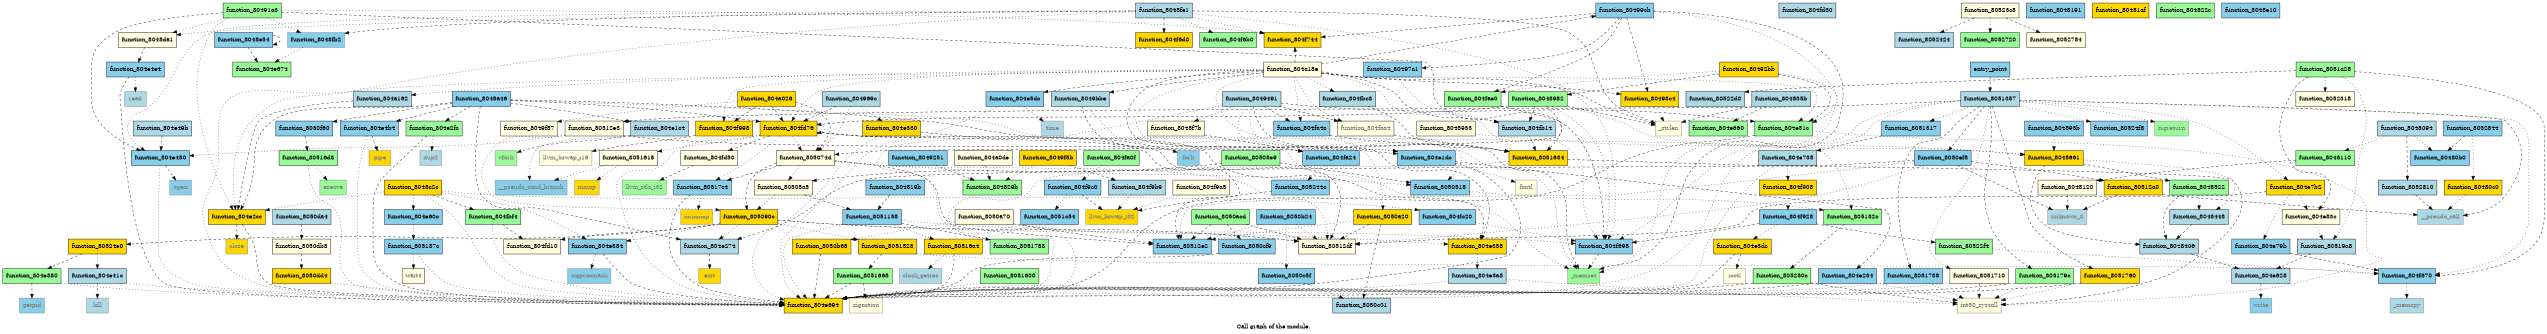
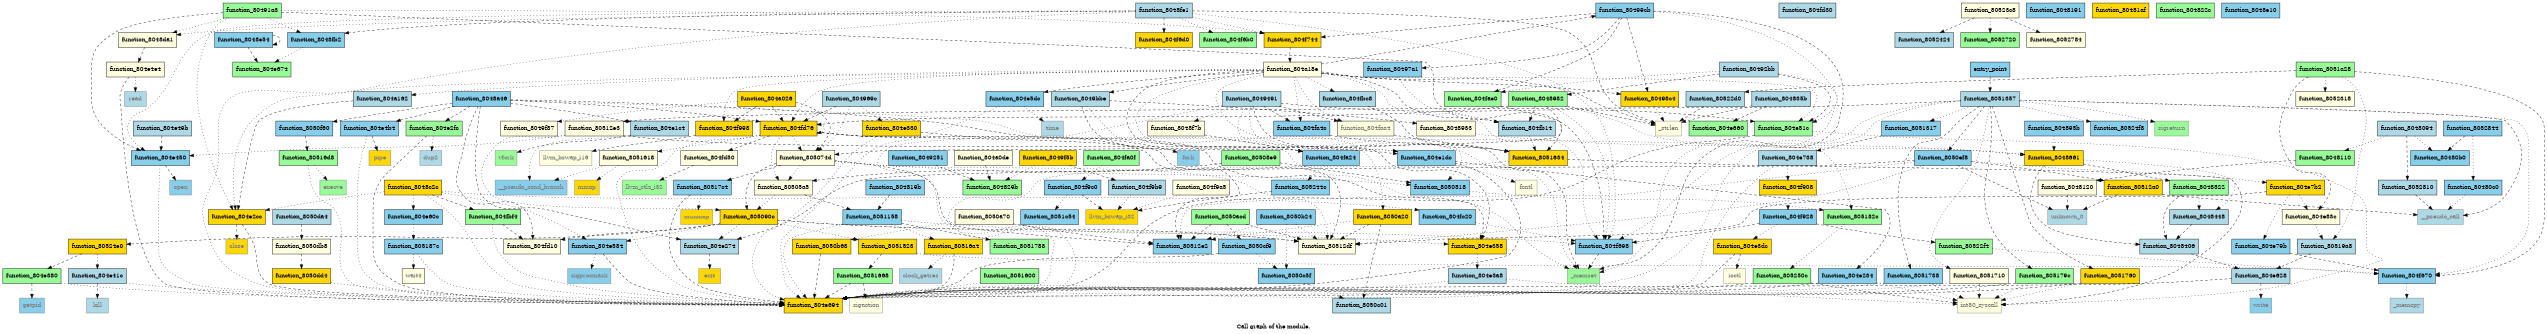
(316, 40) -> (316, 40)
(1295, 58) -> (1290, 53)
(135, 70) -> (135, 70)
(1749, 70) -> (1749, 70)
none -> (1201, 105)
(315, 109) -> (458, 187)
none -> (1694, 113)
(2160, 114) -> (2066, 169)
(751, 159) -> (771, 155)
(2473, 188) -> (2473, 188)
(1819, 245) -> (1819, 245)
none -> (1265, 260)
none -> (1539, 287)
